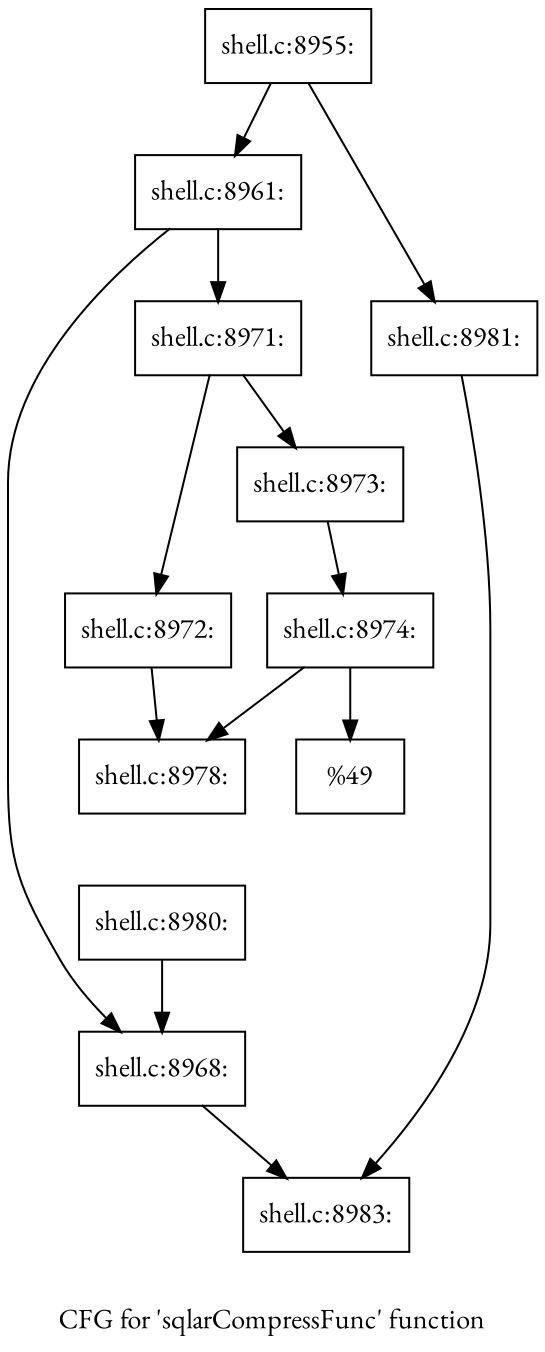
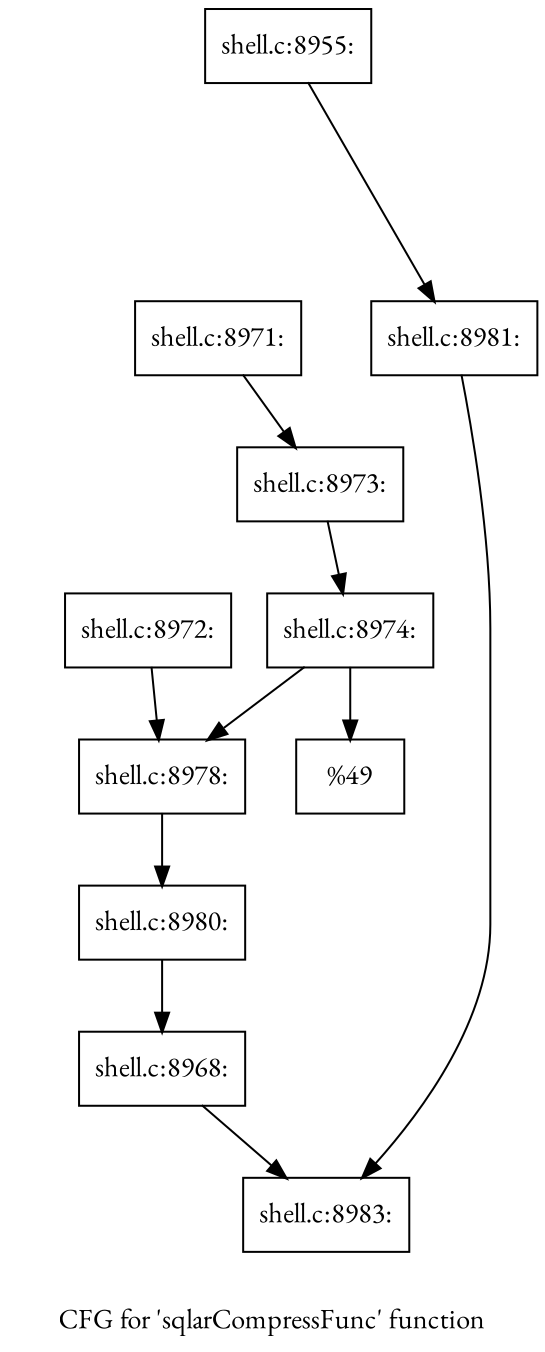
(218, 192) -> none
(186, 474) -> none
none -> (162, 840)
